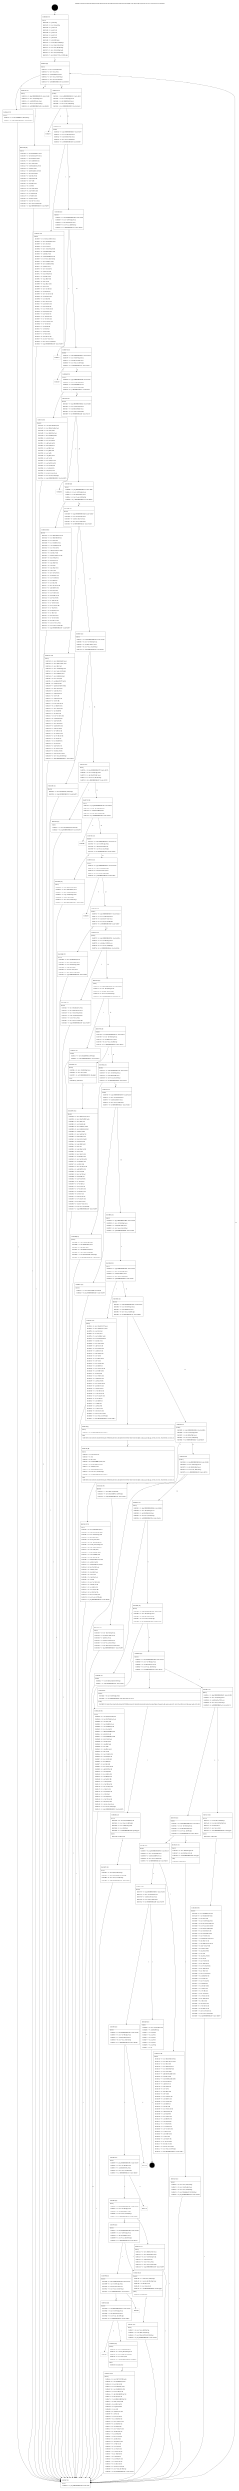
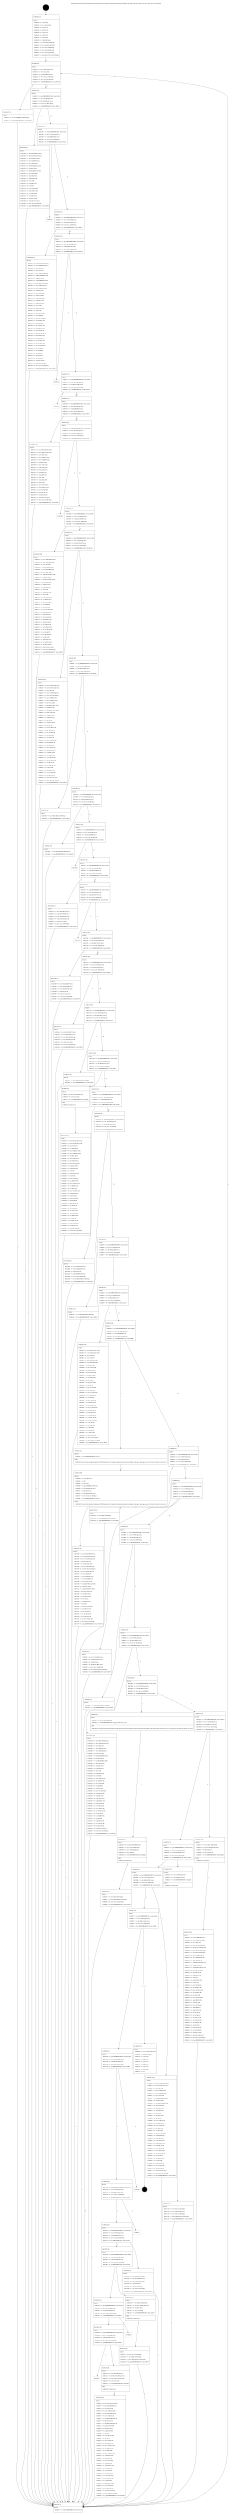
(61, 86) -> (49, 116)
